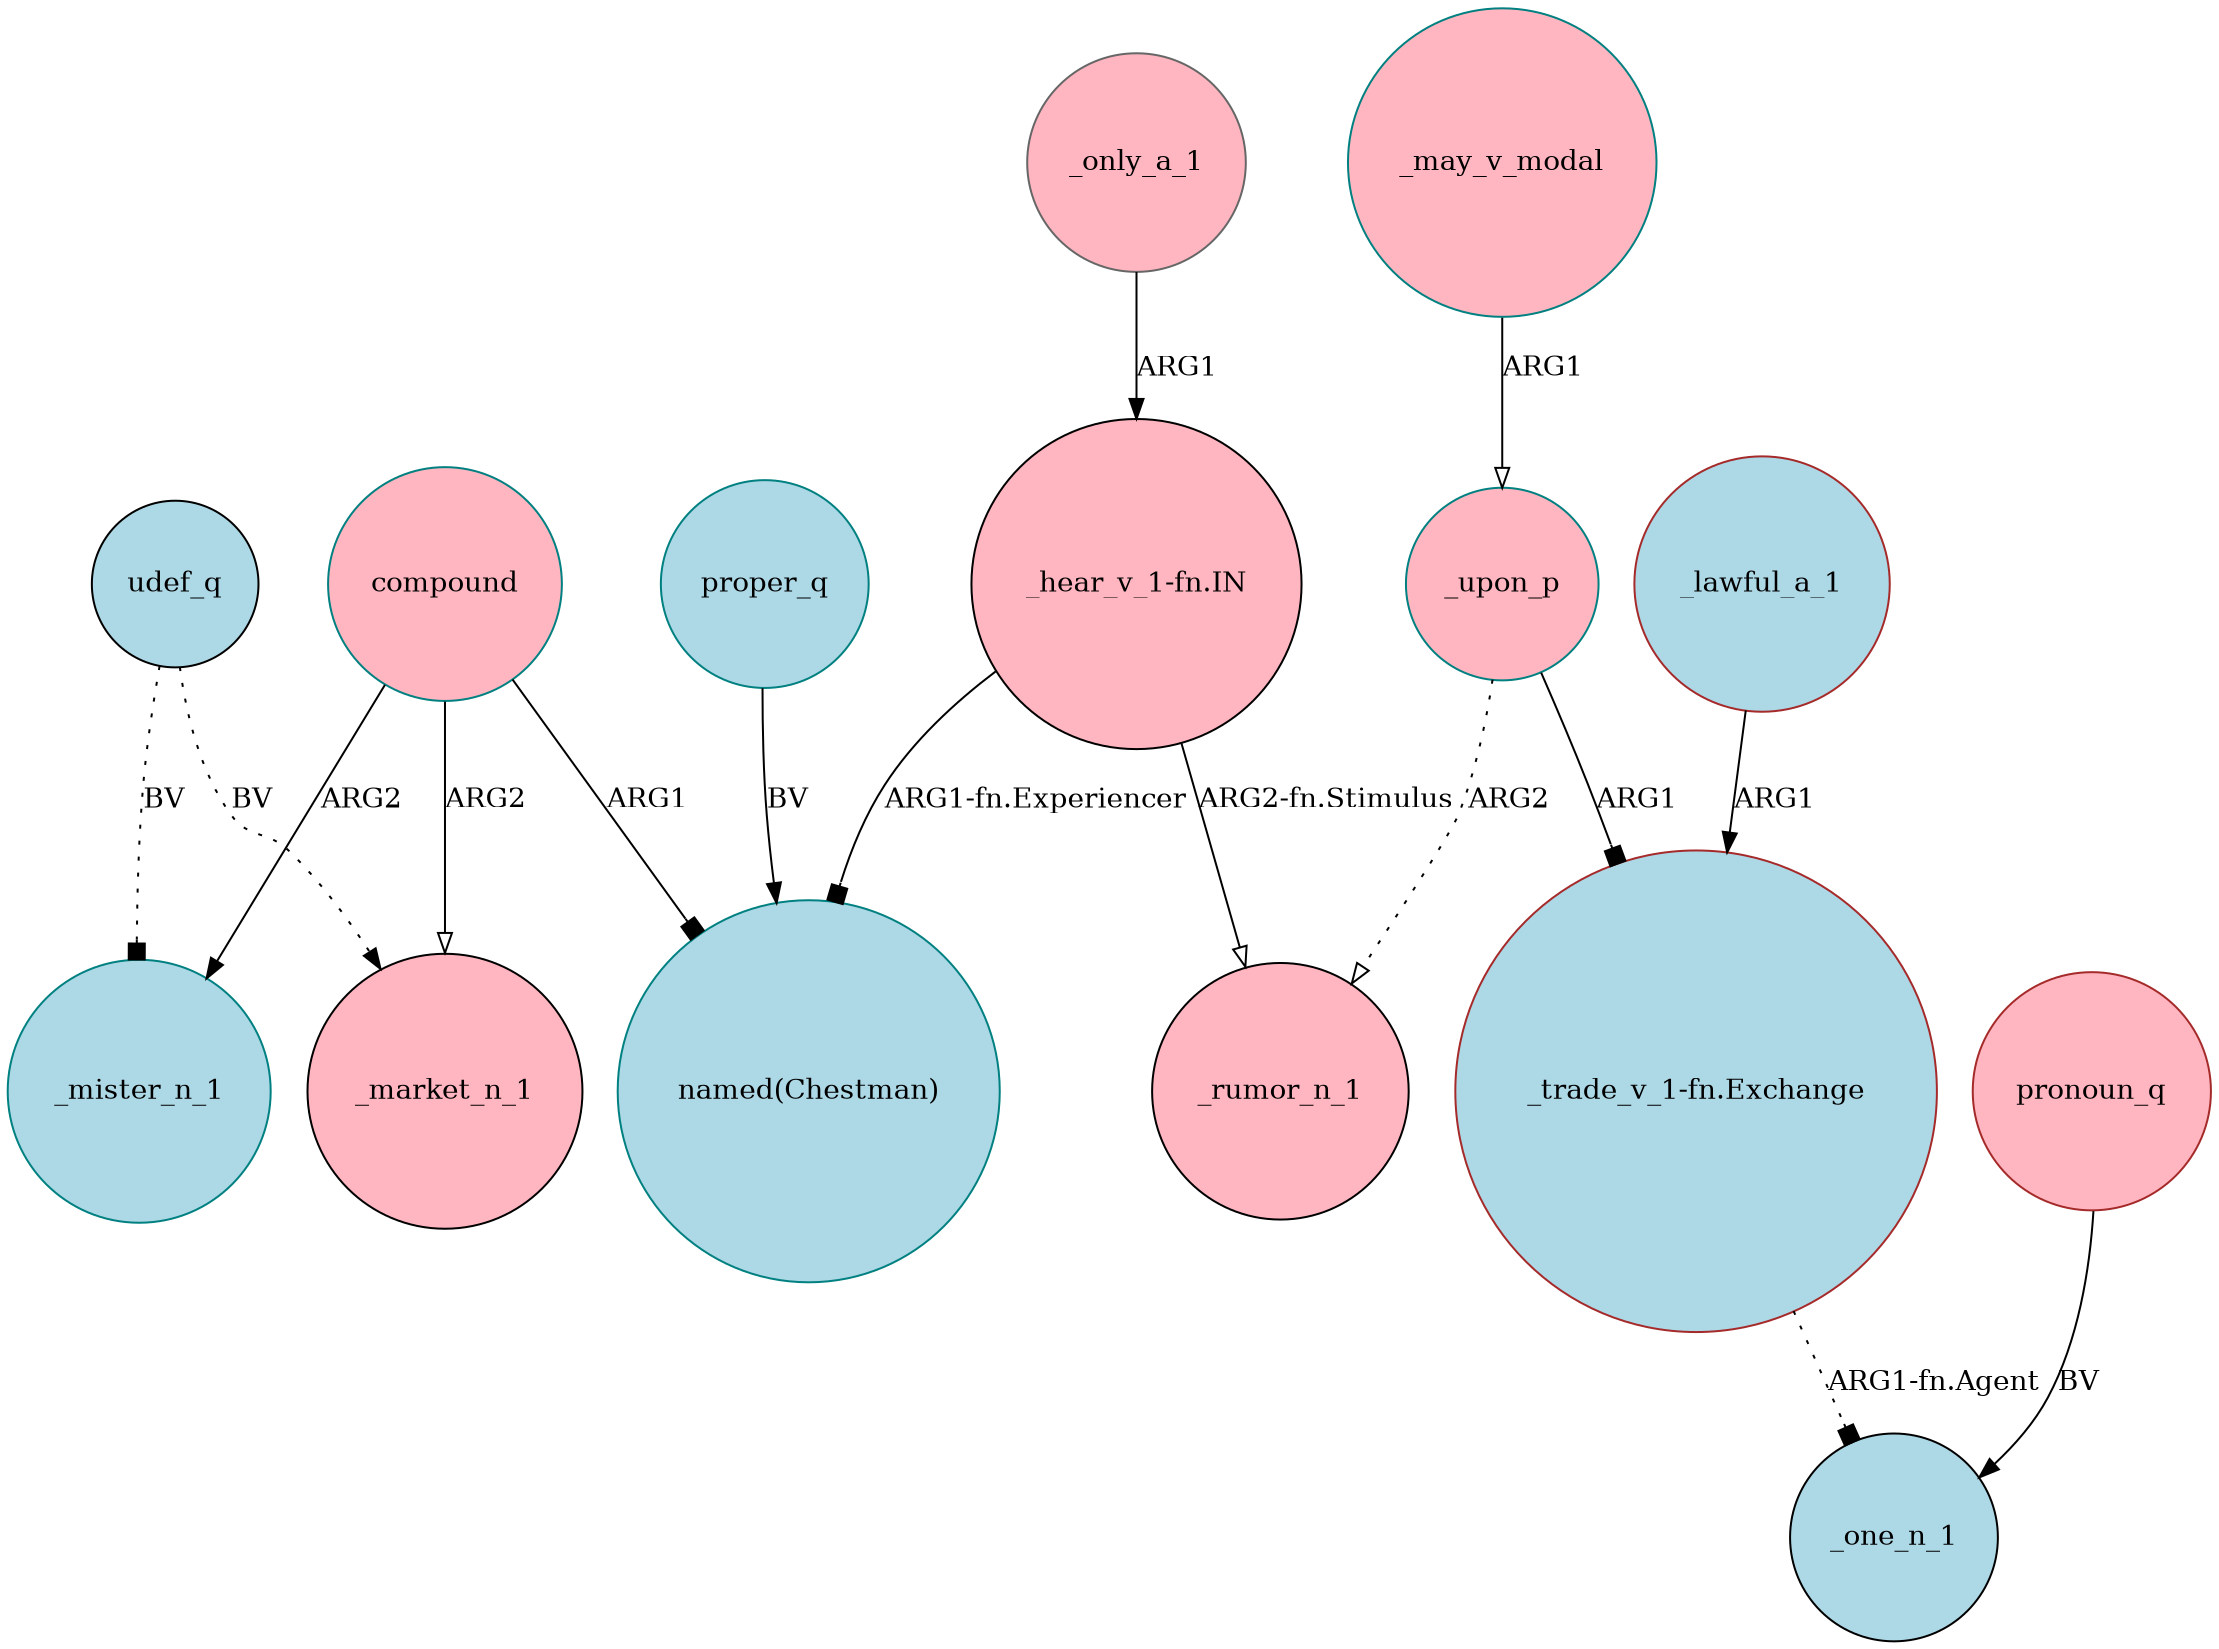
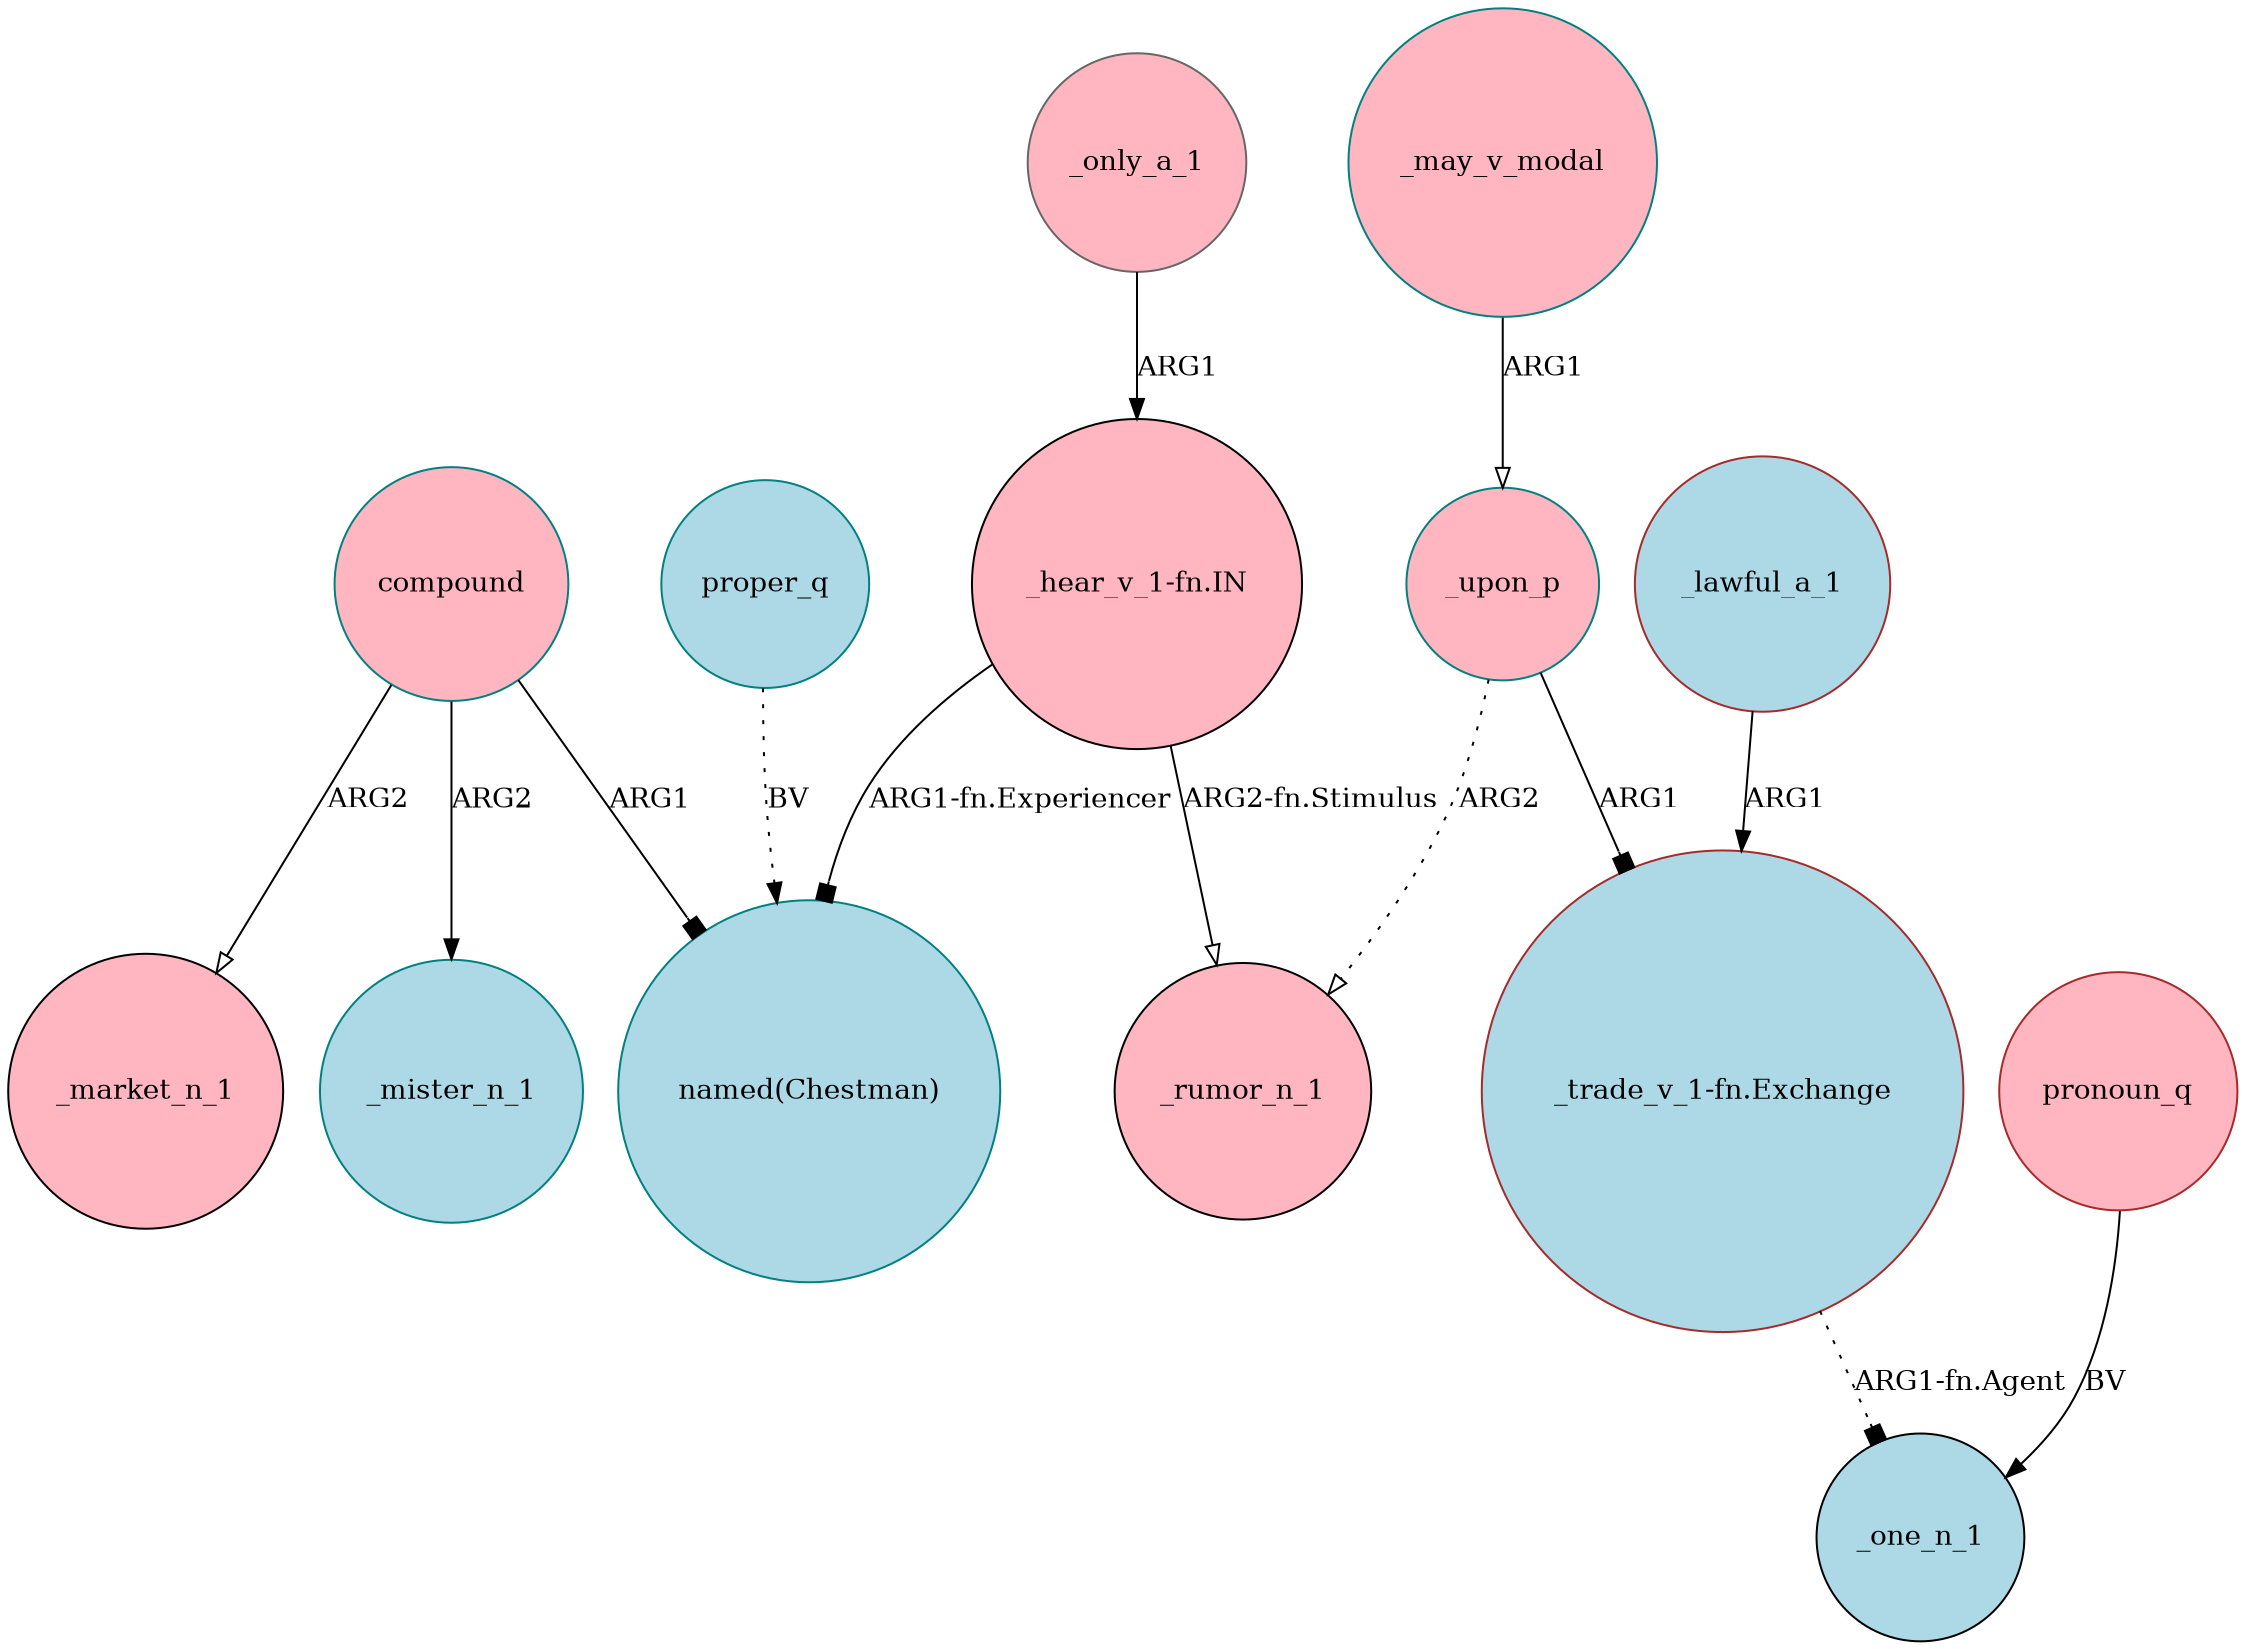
(175, 584) -> none
(765, 786) -> (765, 786)
